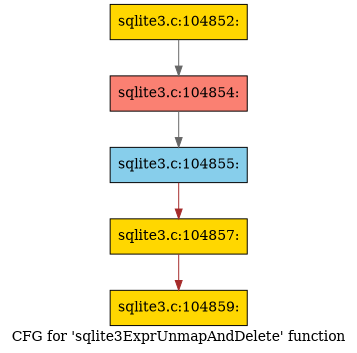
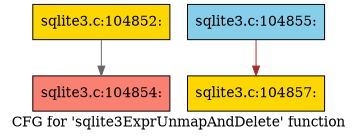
(179, 124) -> none
(179, 308) -> none
